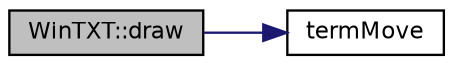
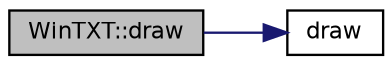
(366, 33) -> (335, 33)
